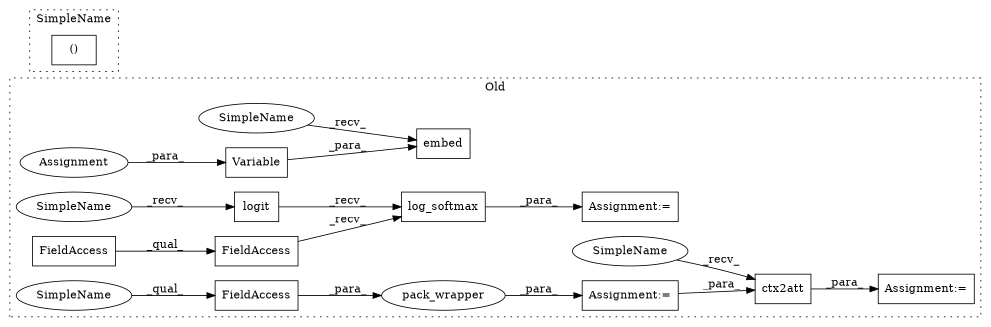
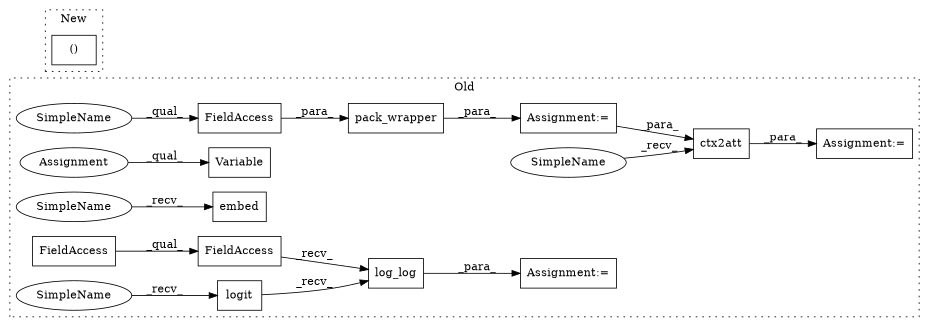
(74, 19) -> (74, 19)
(348, 154) -> none
(165, 156) -> (165, 156)
(443, 207) -> (396, 273)
(443, 296) -> (396, 118)
